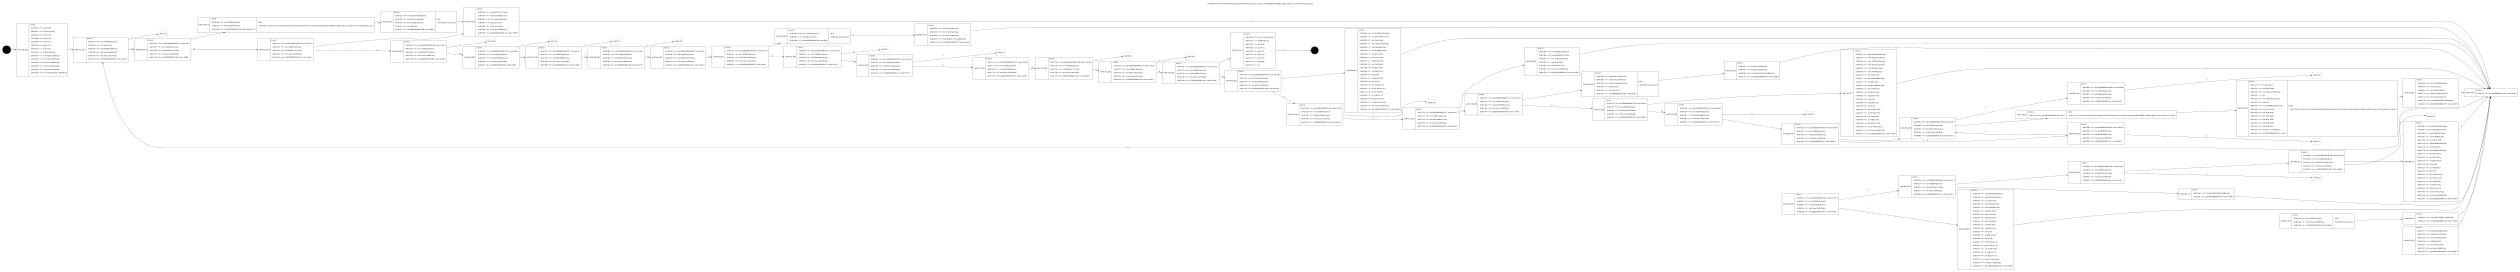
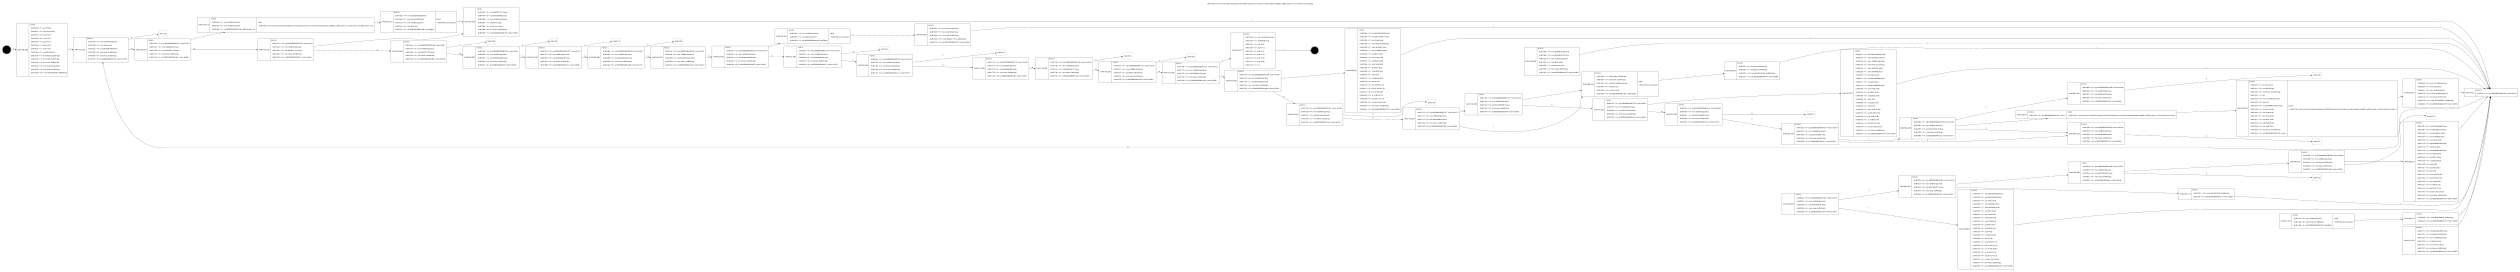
(1484, 79) -> (1528, 131)
(2012, 135) -> (2011, 131)
